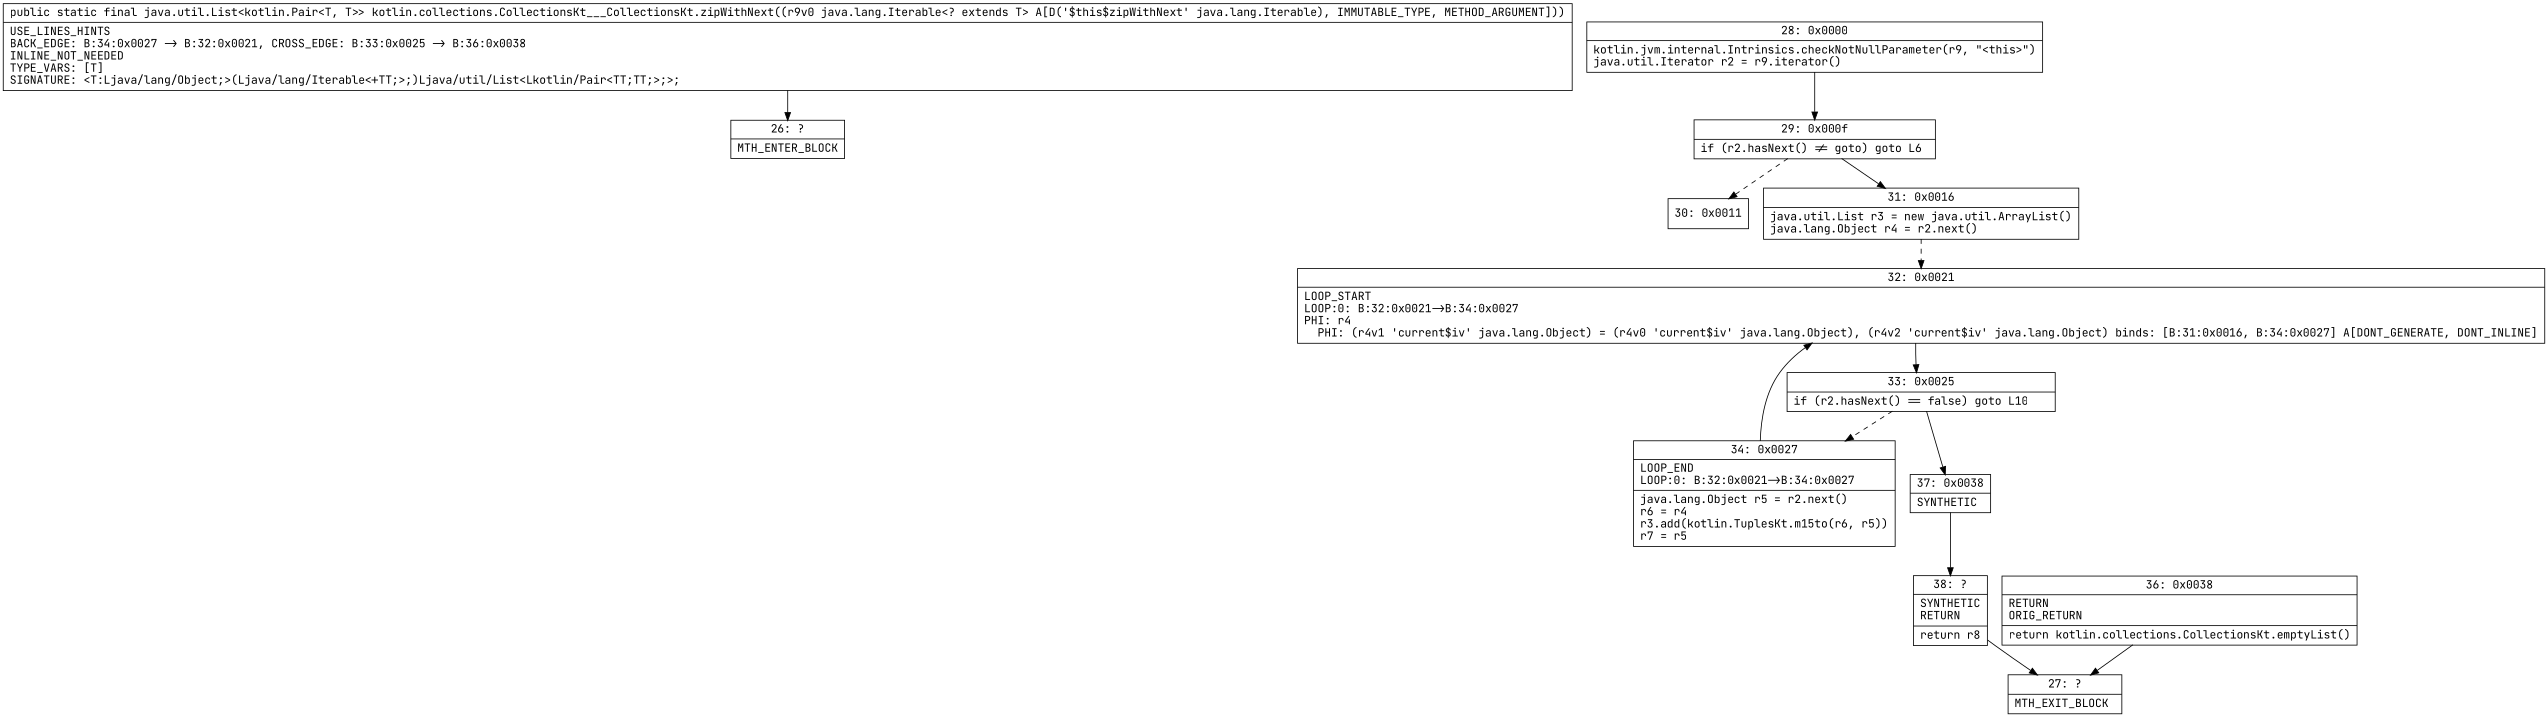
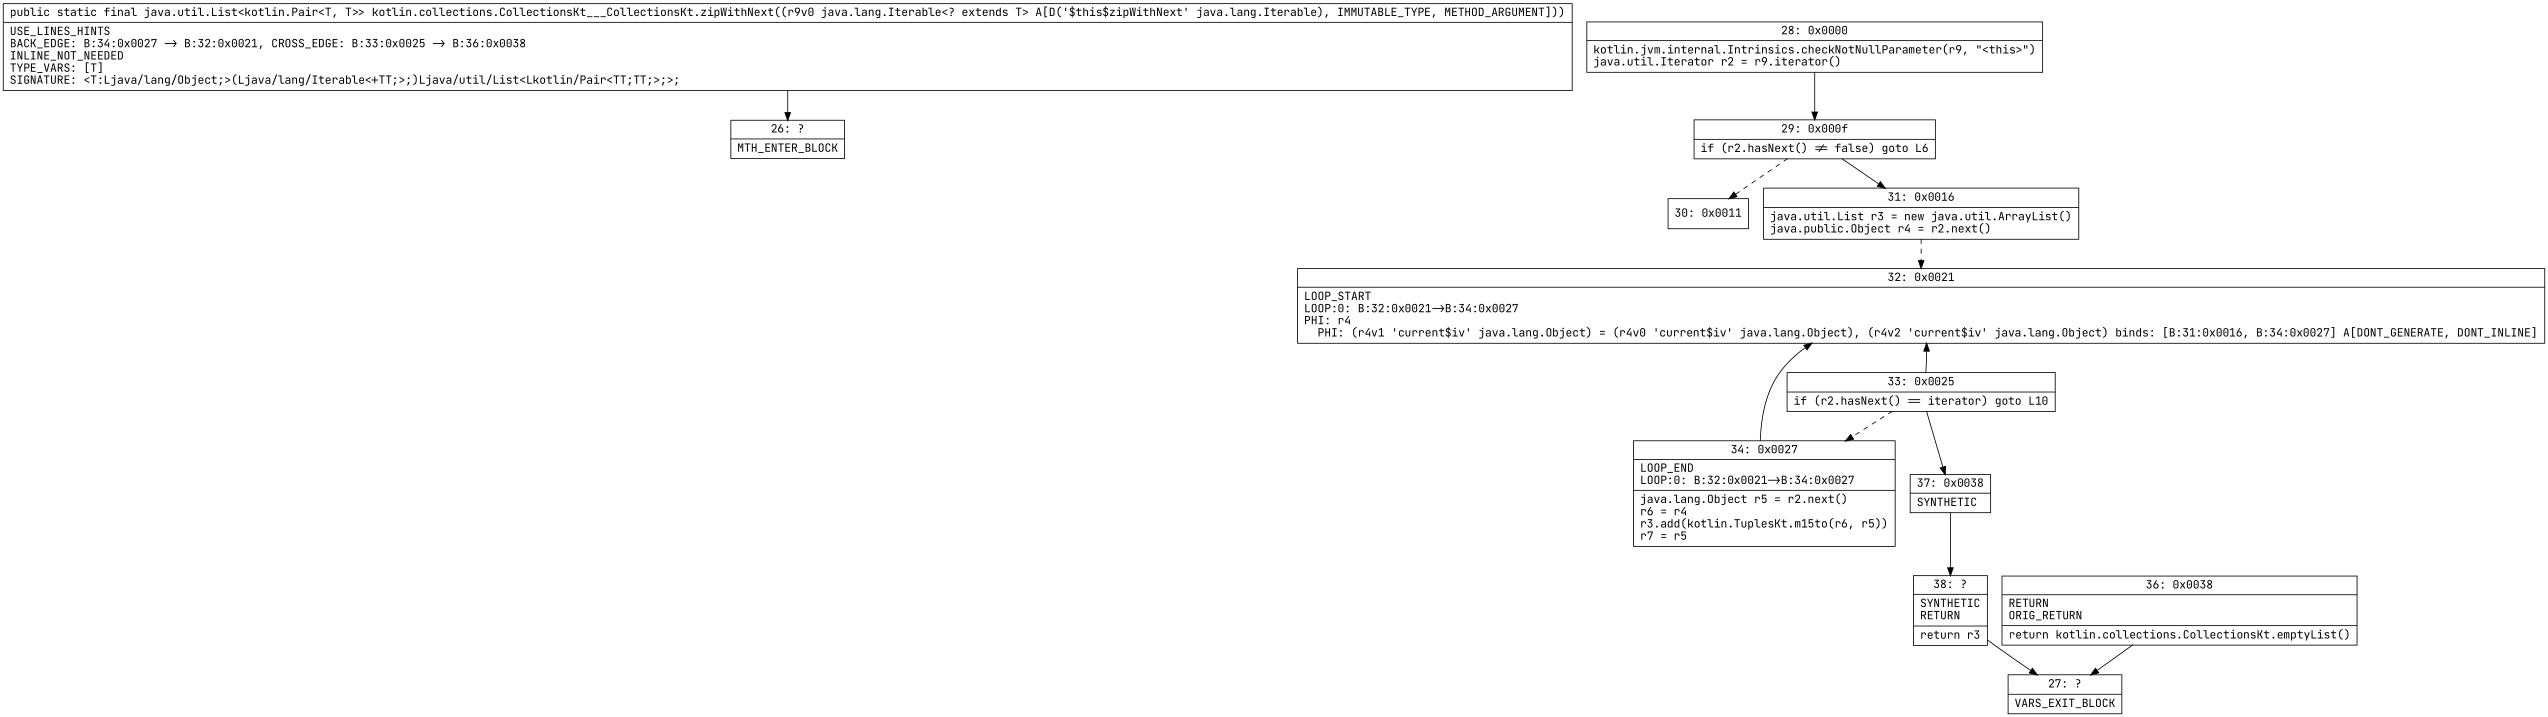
(1811, 149) -> (1815, 149)
(1874, 229) -> (1881, 229)
(1916, 354) -> (1926, 362)
(1911, 401) -> (1921, 401)
(1950, 635) -> (1950, 635)
(2062, 704) -> (2065, 704)
